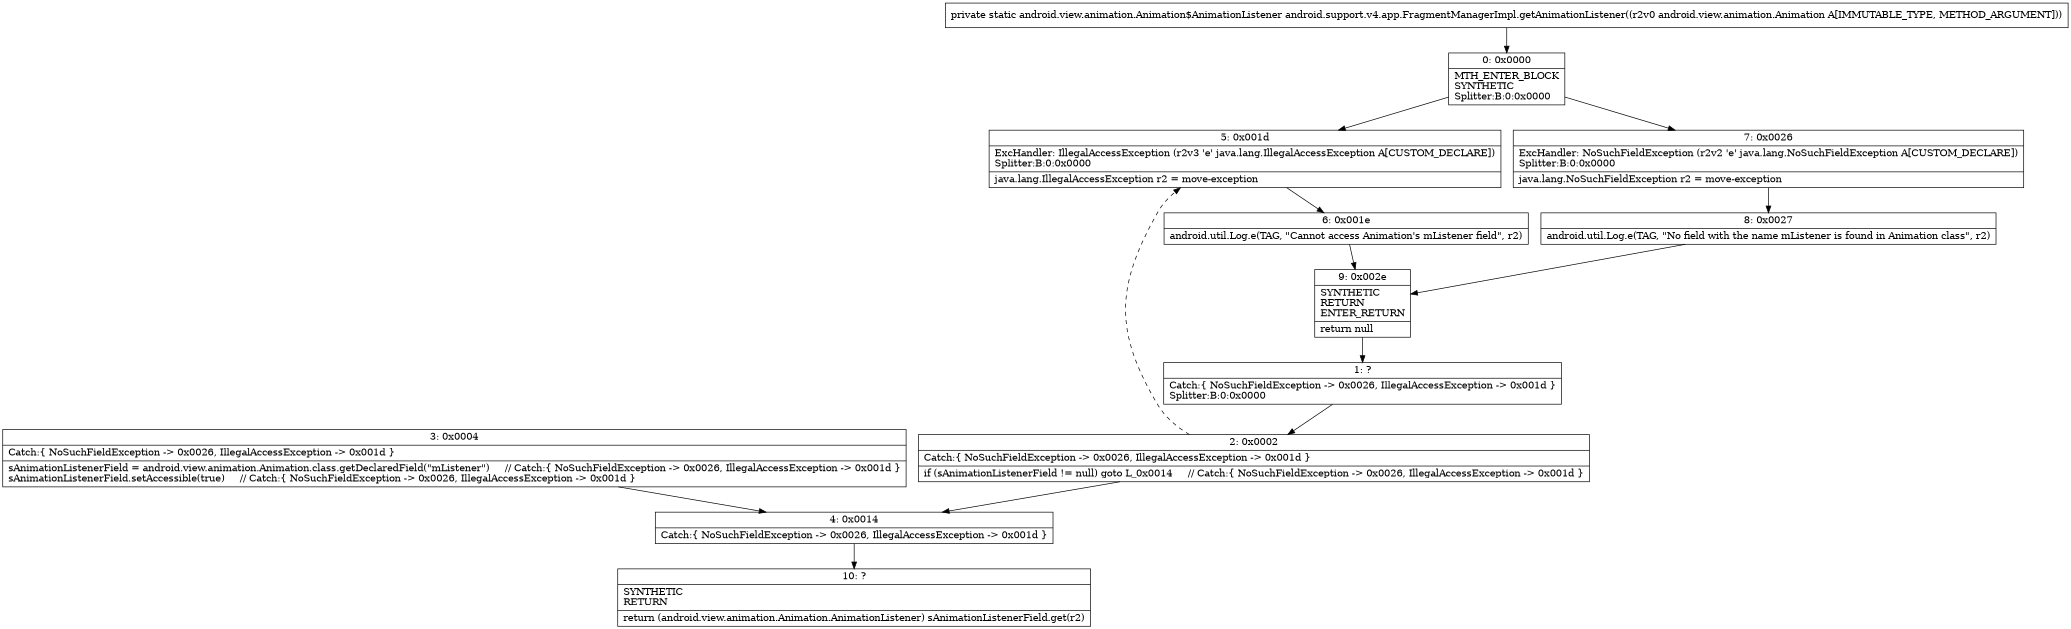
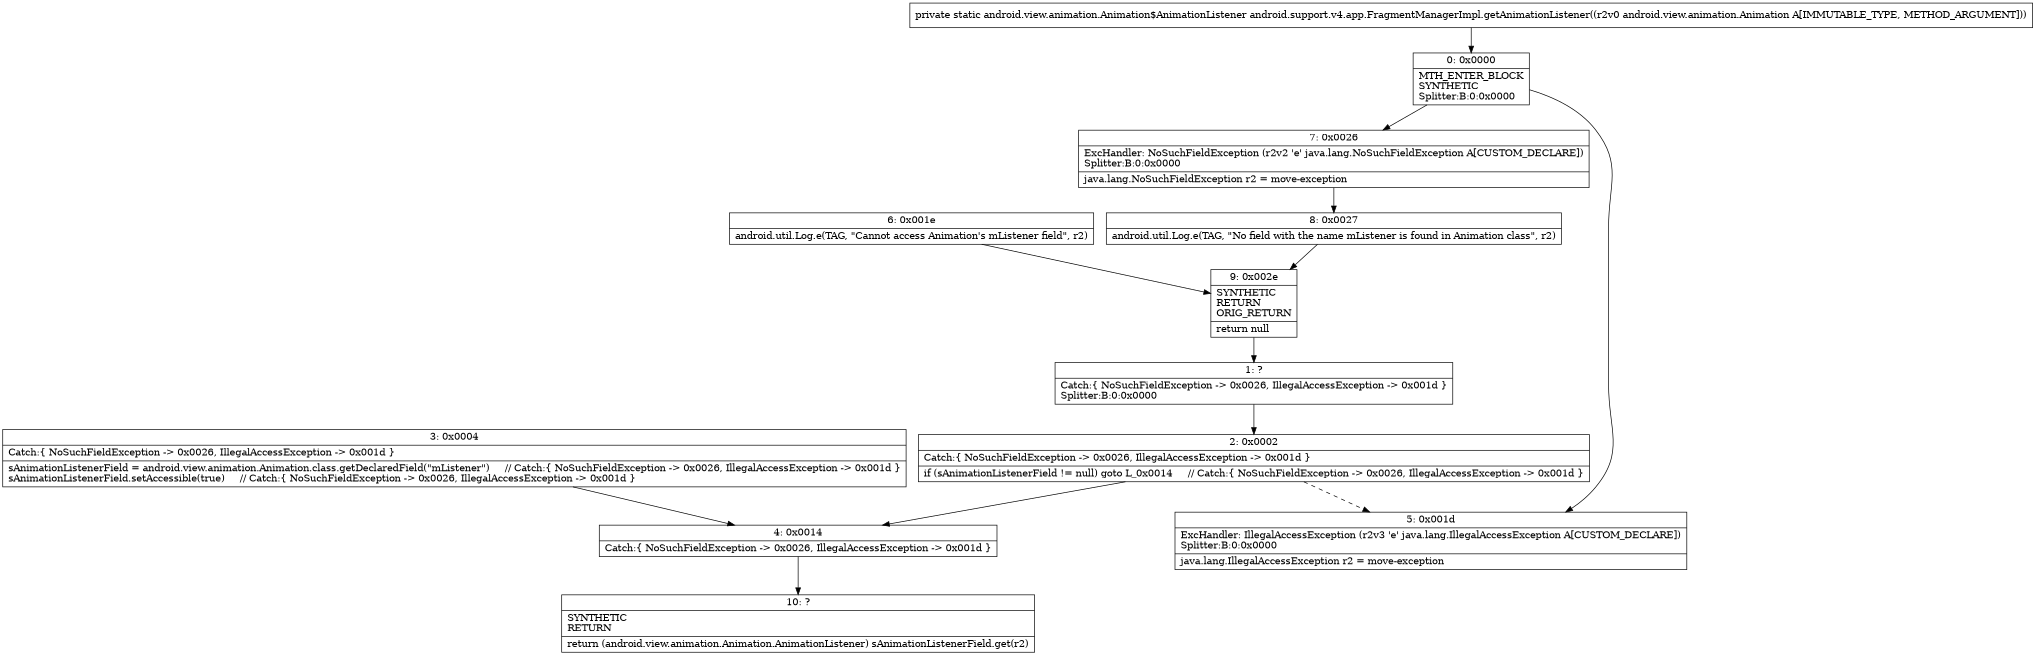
(1302, 198) -> none
(1363, 313) -> (1254, 313)
